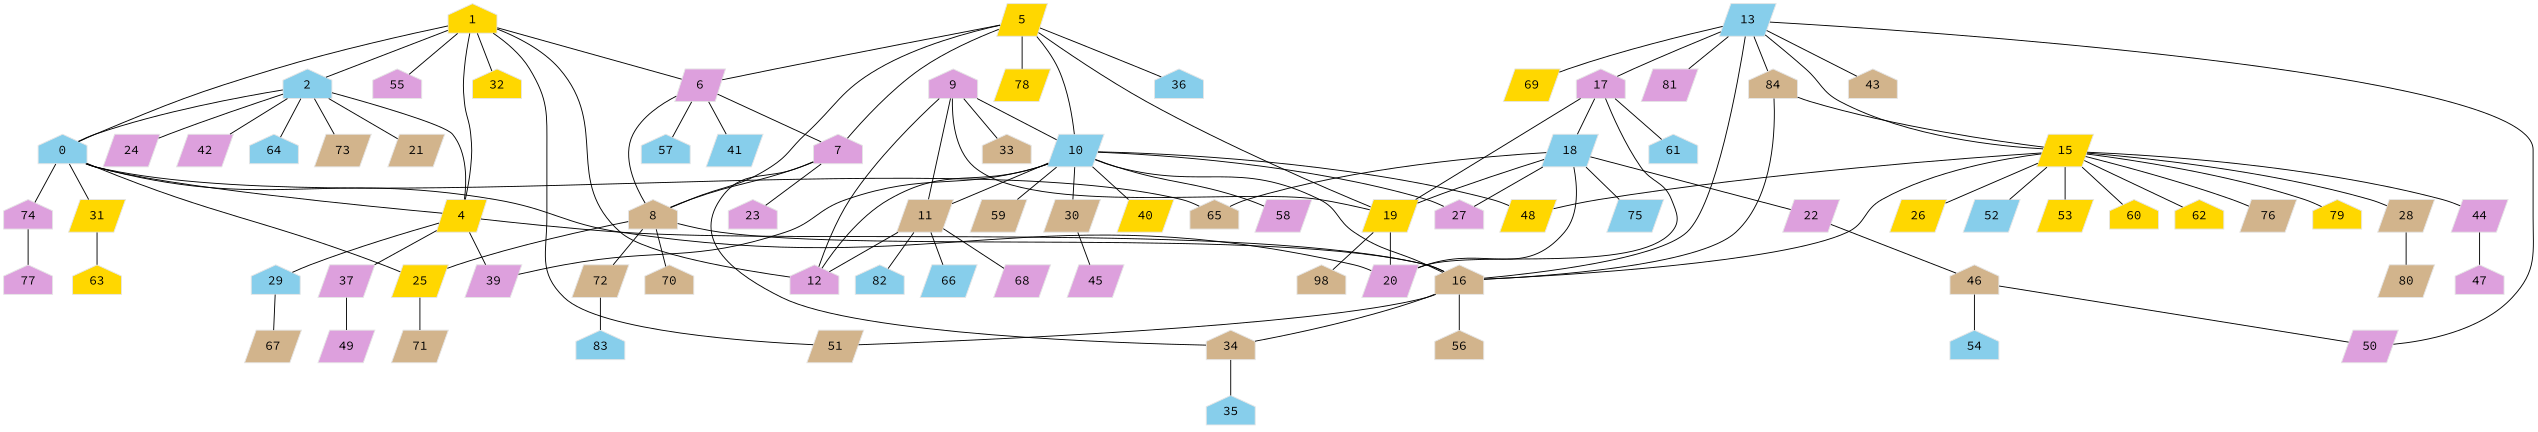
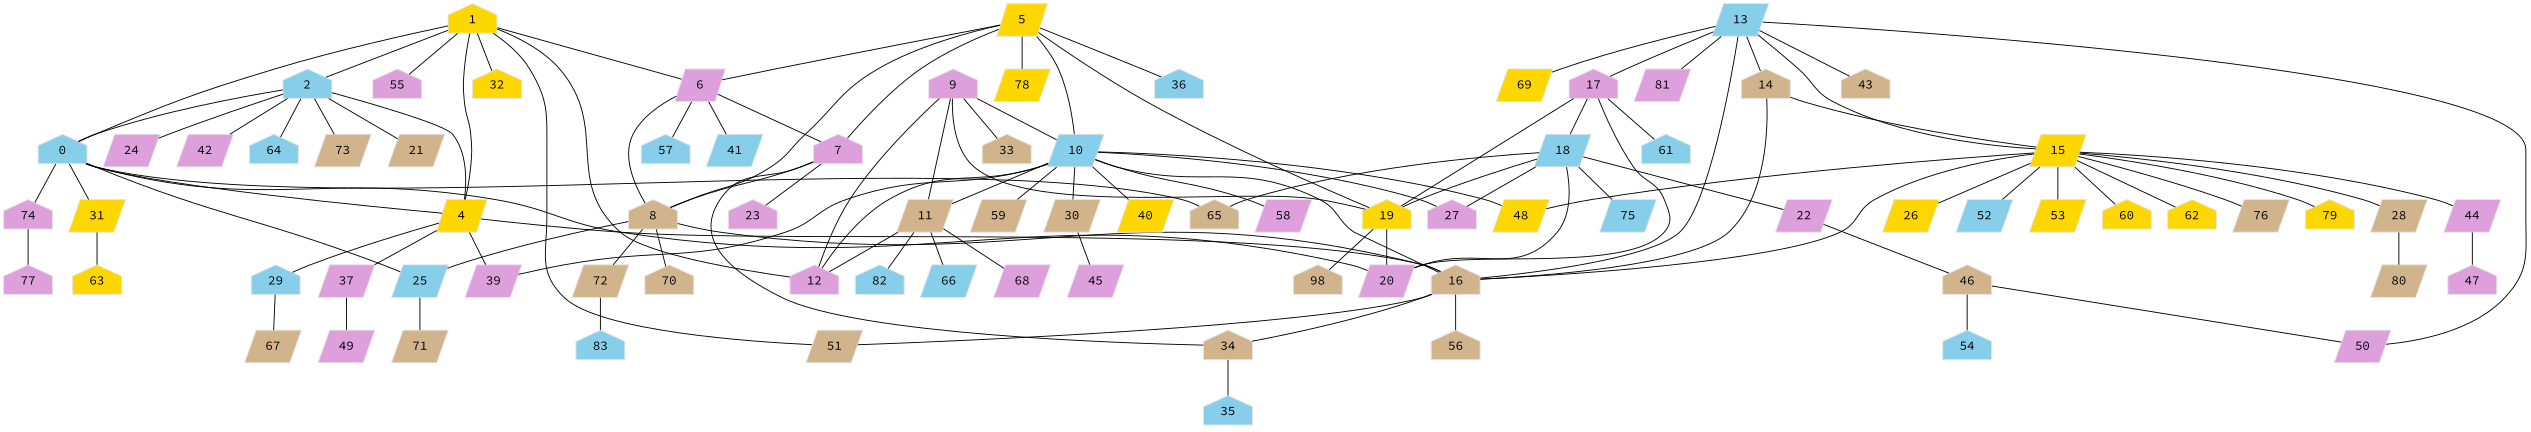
(1773, 85) -> (1766, 85)
(1390, 216) -> (1387, 216)
(420, 281) -> (420, 281)
